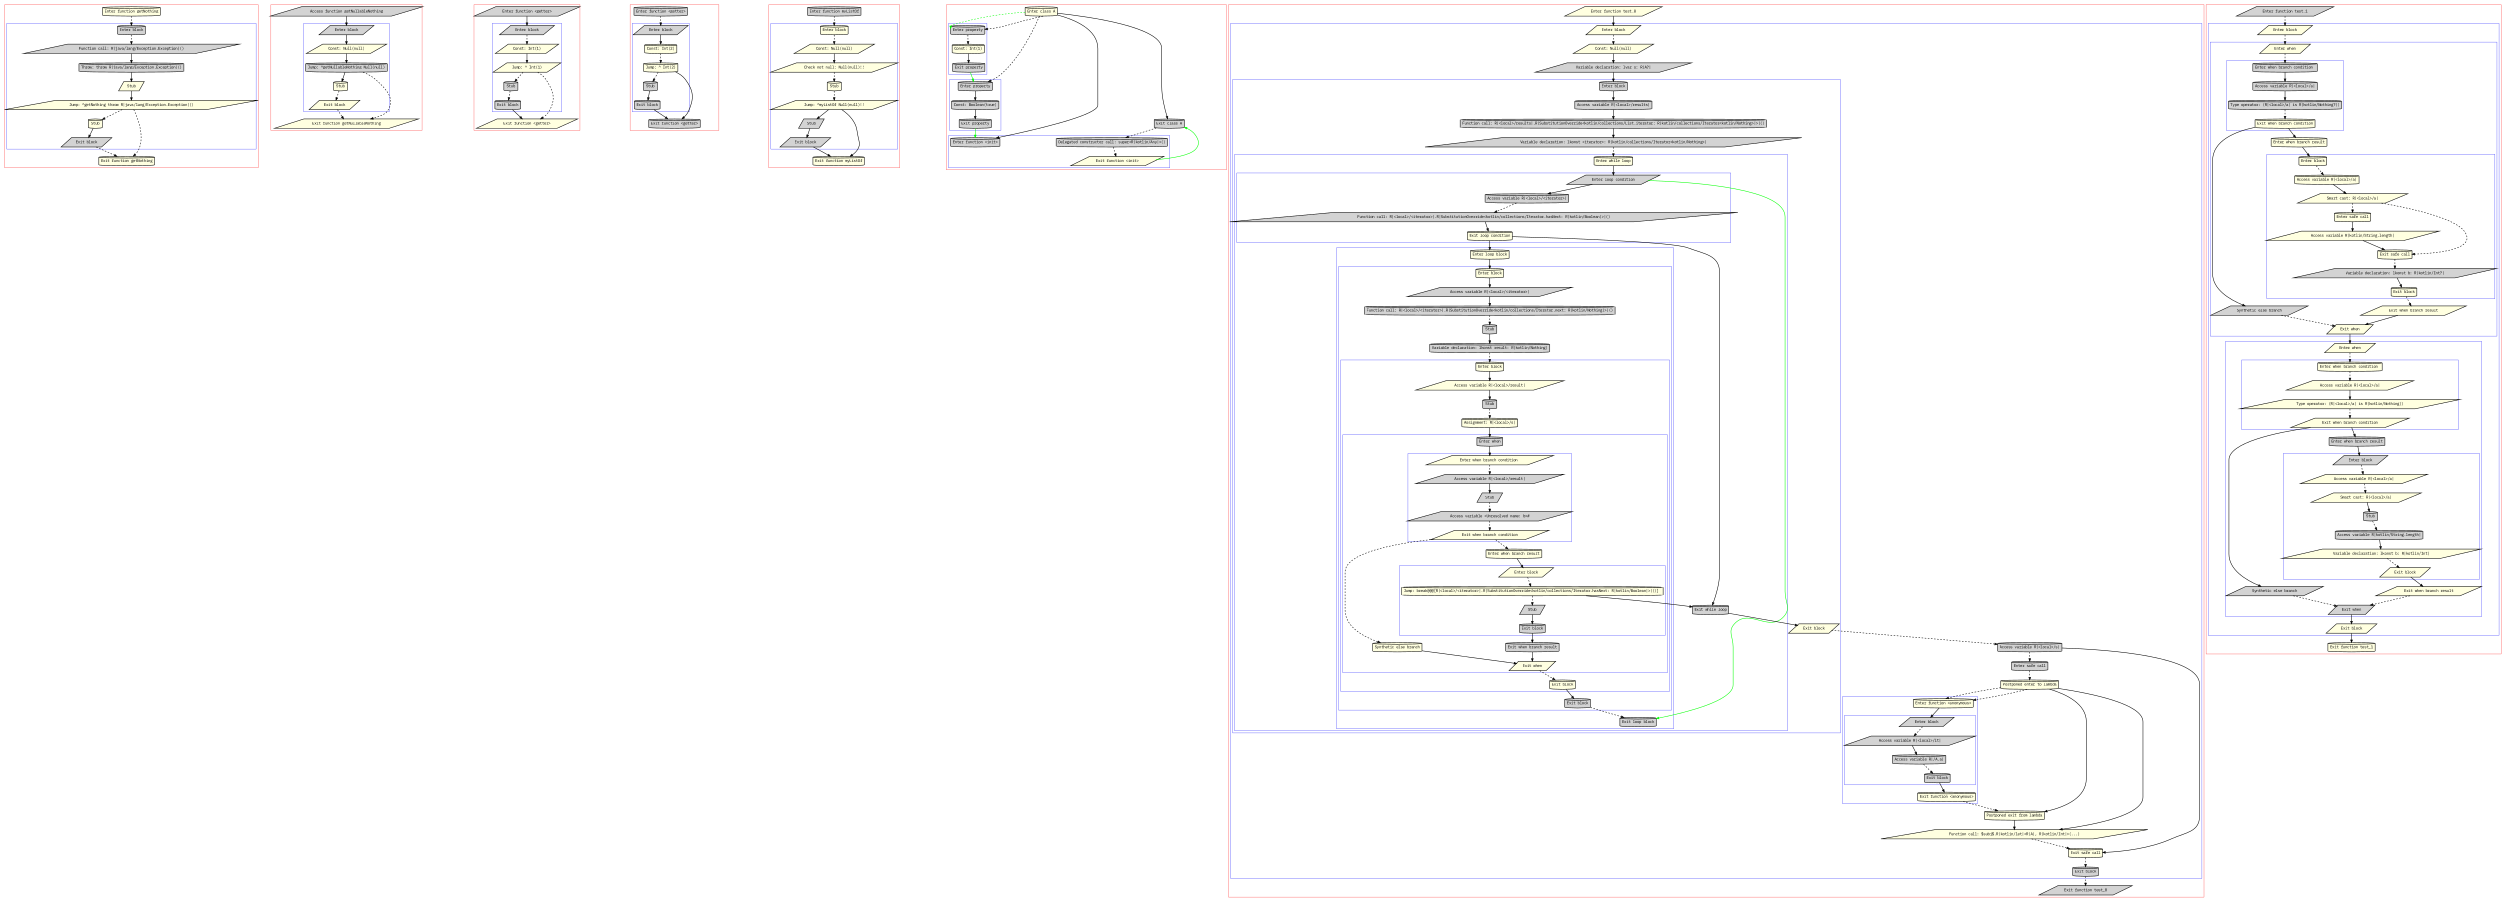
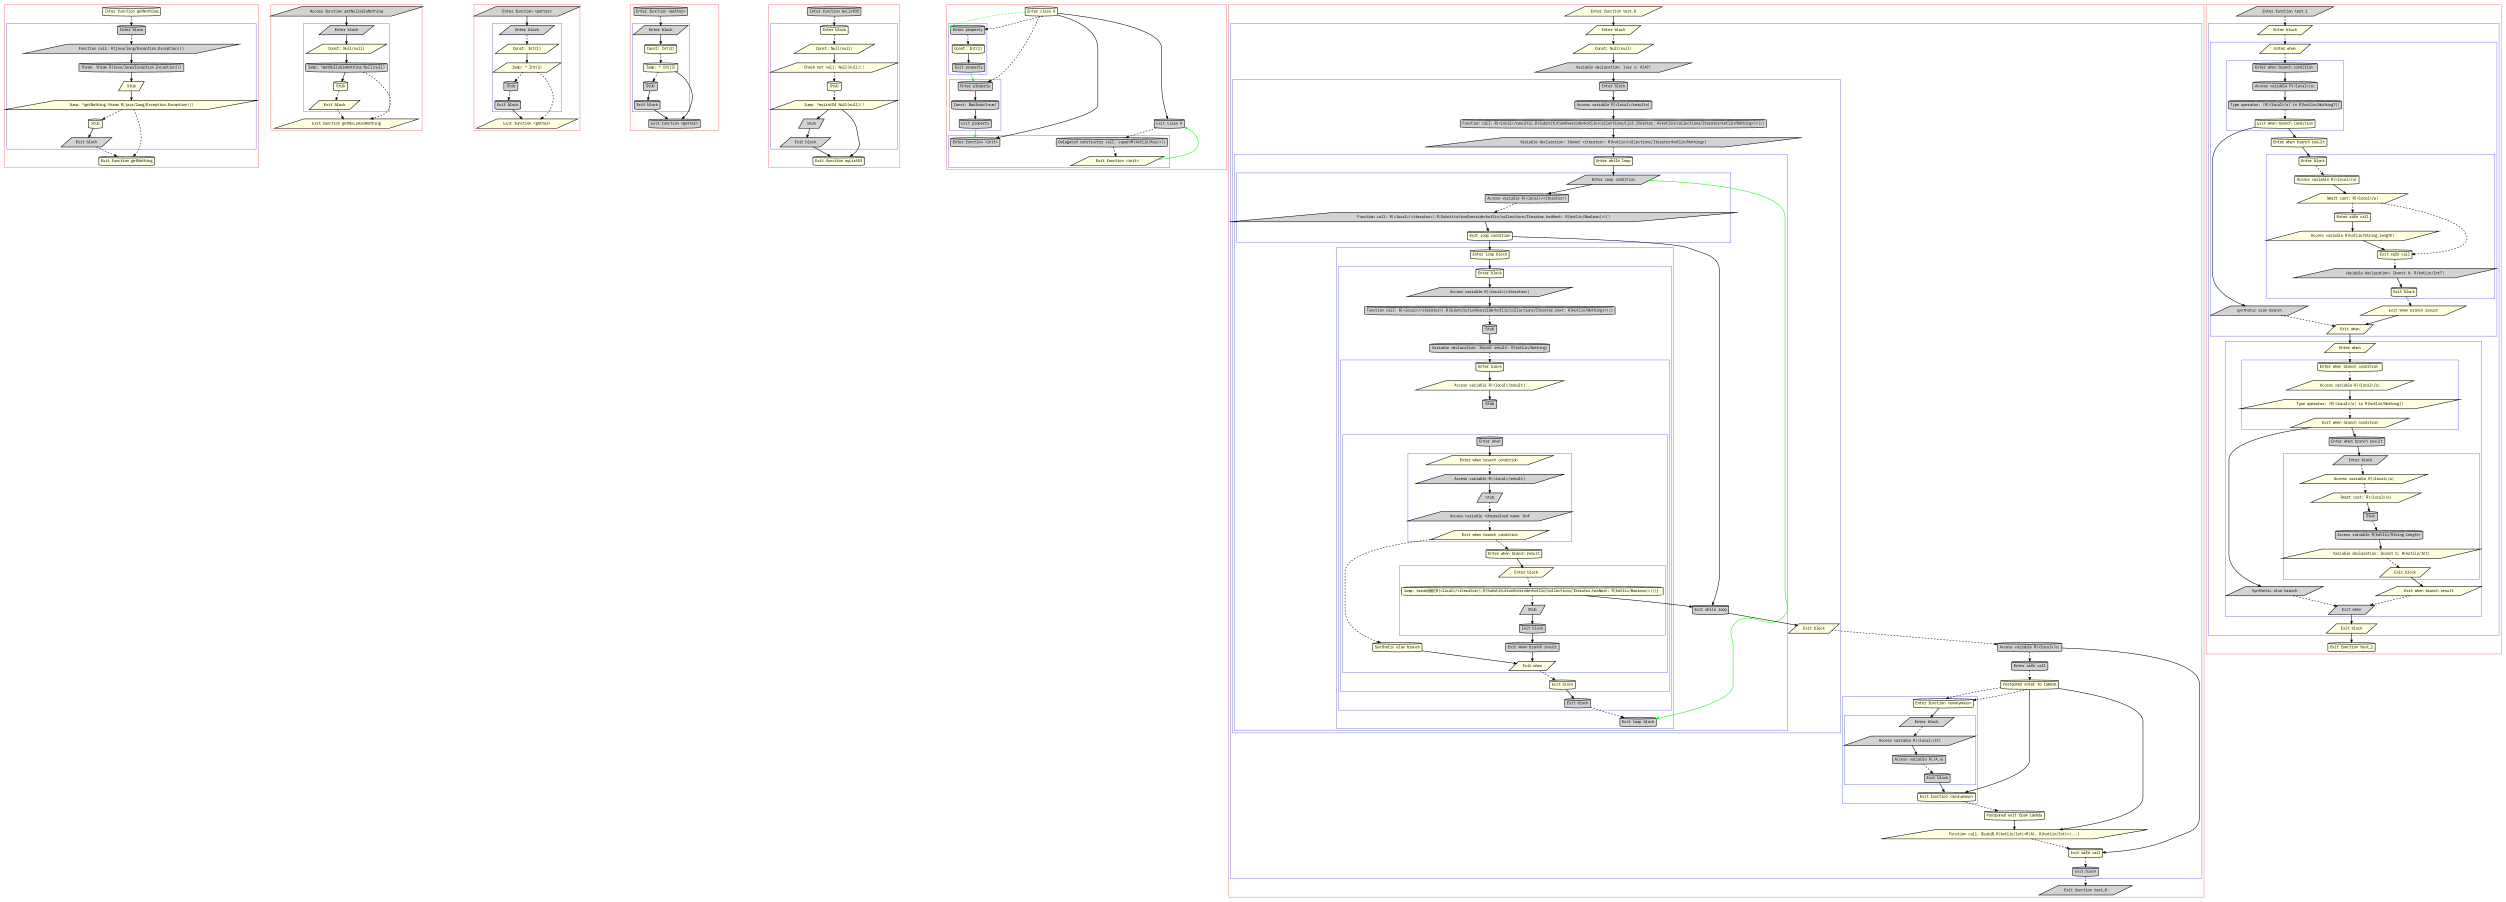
(1490, 423) -> none
(2086, 751) -> (2029, 760)
